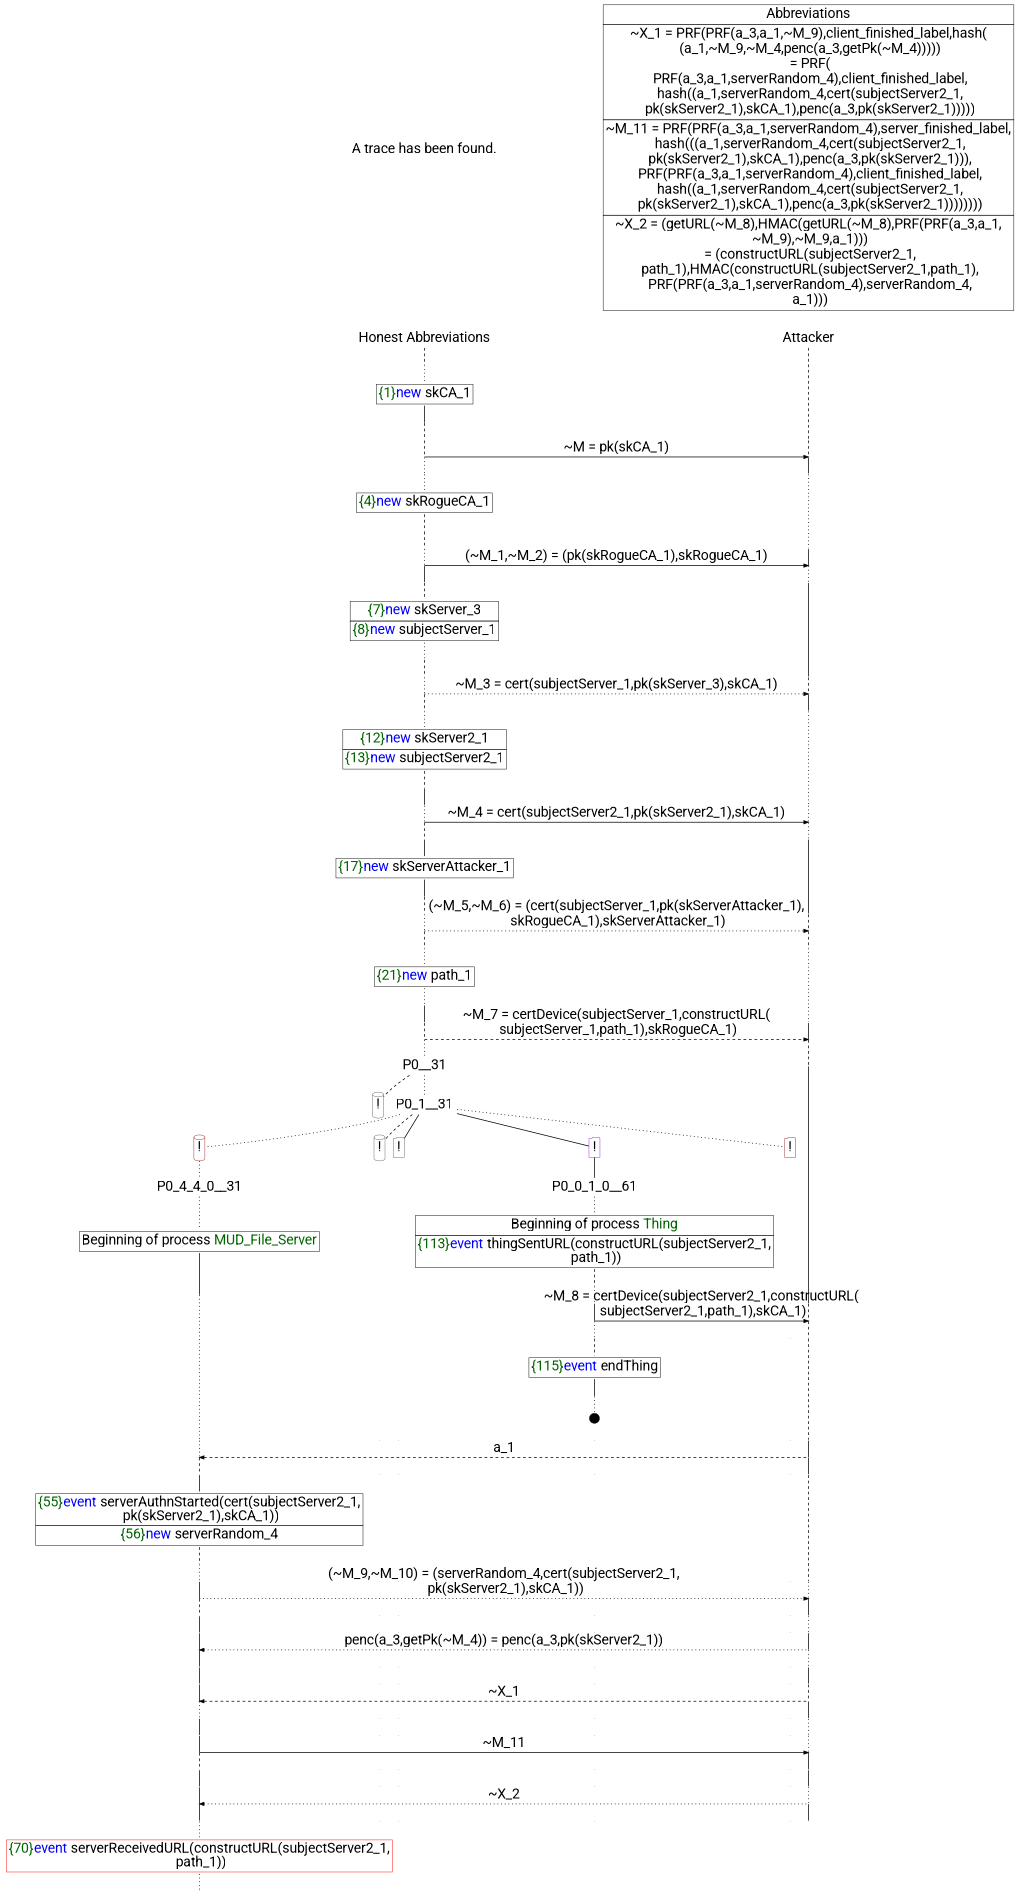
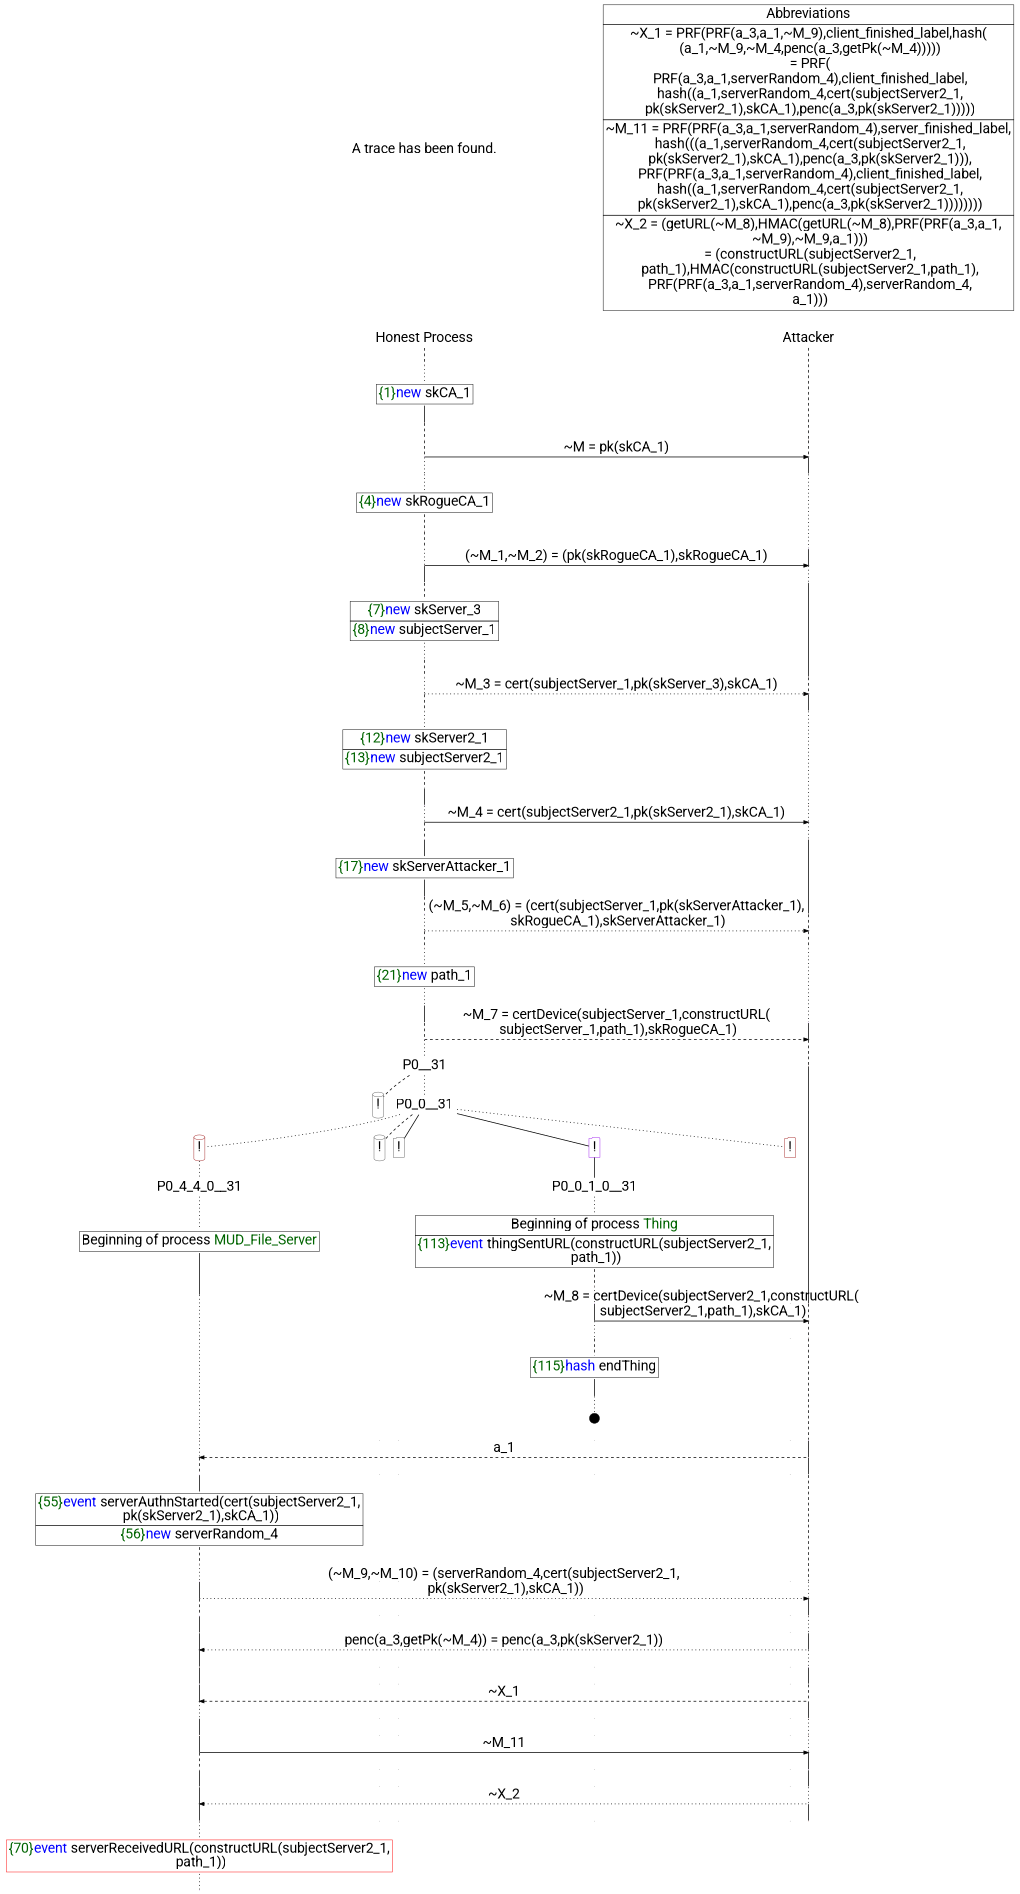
(424, 339) -> (424, 339)
(424, 1105) -> (424, 1105)
(594, 1187) -> (594, 1187)
(580, 1366) -> (580, 1366)
